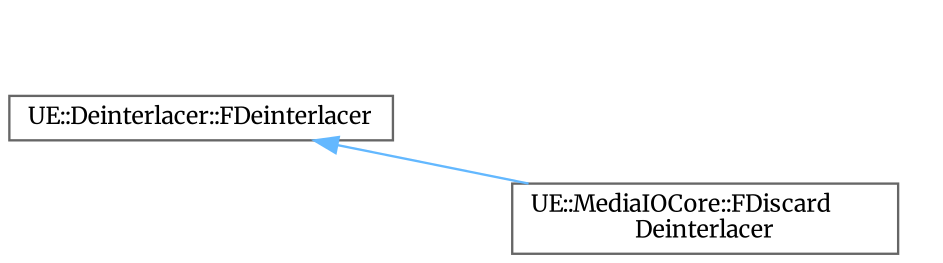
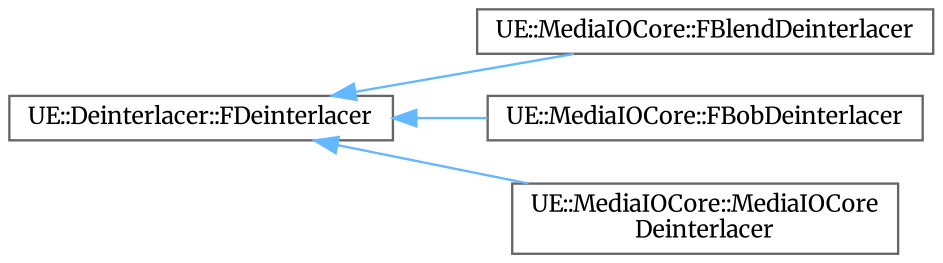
none -> (705, 32)
none -> (705, 118)
(705, 219) -> (705, 219)
